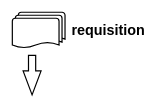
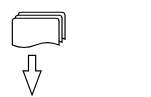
(108, 30) -> none
